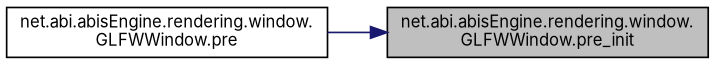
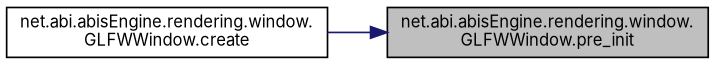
(167, 32) -> (167, 32)
